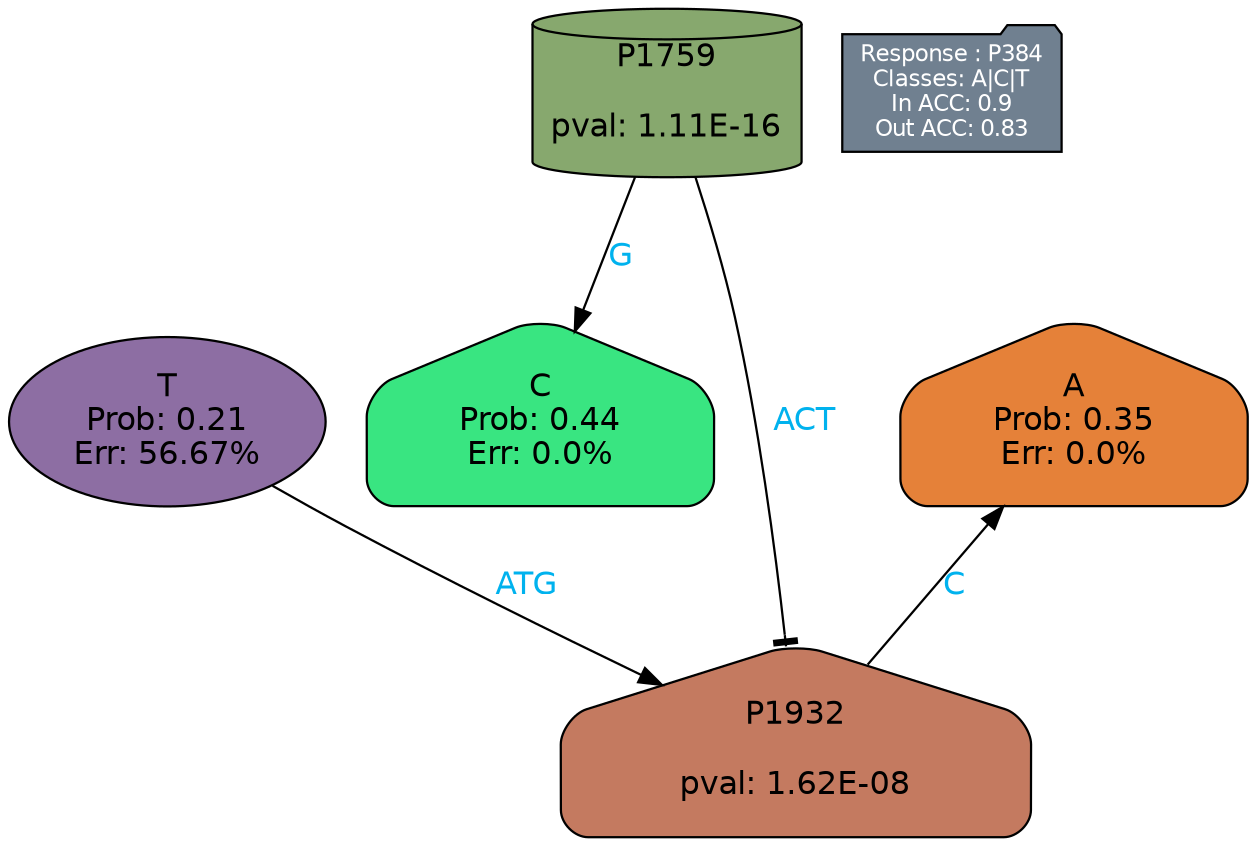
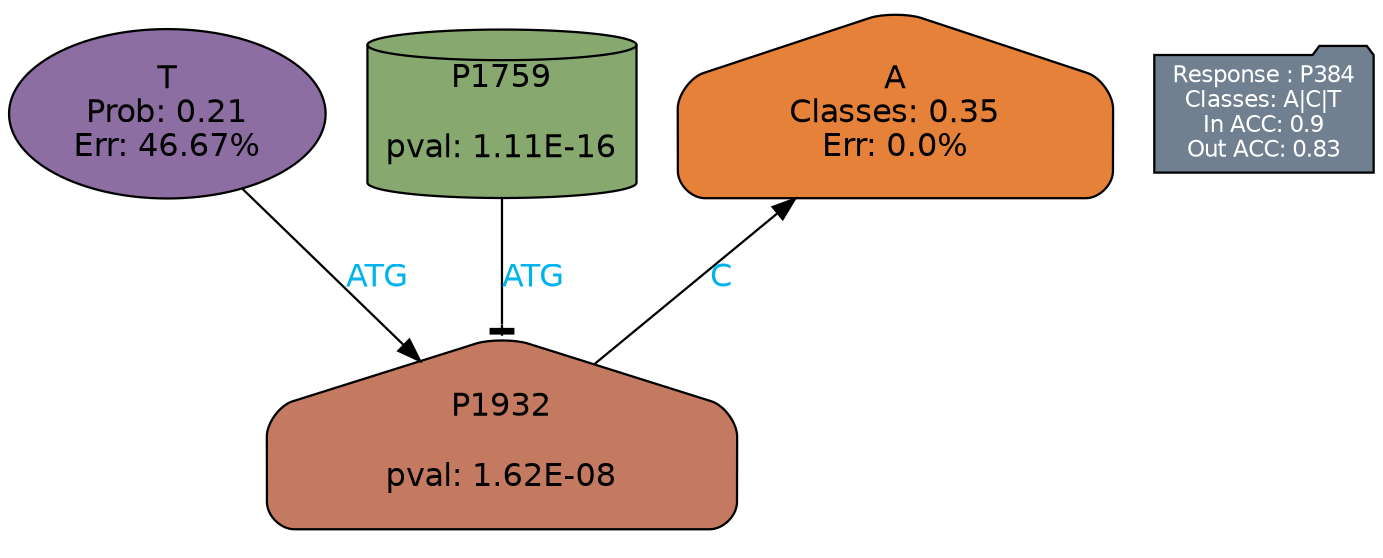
(167, 422) -> (167, 114)
(540, 422) -> none
(805, 422) -> (534, 278)
(1074, 422) -> (895, 114)
